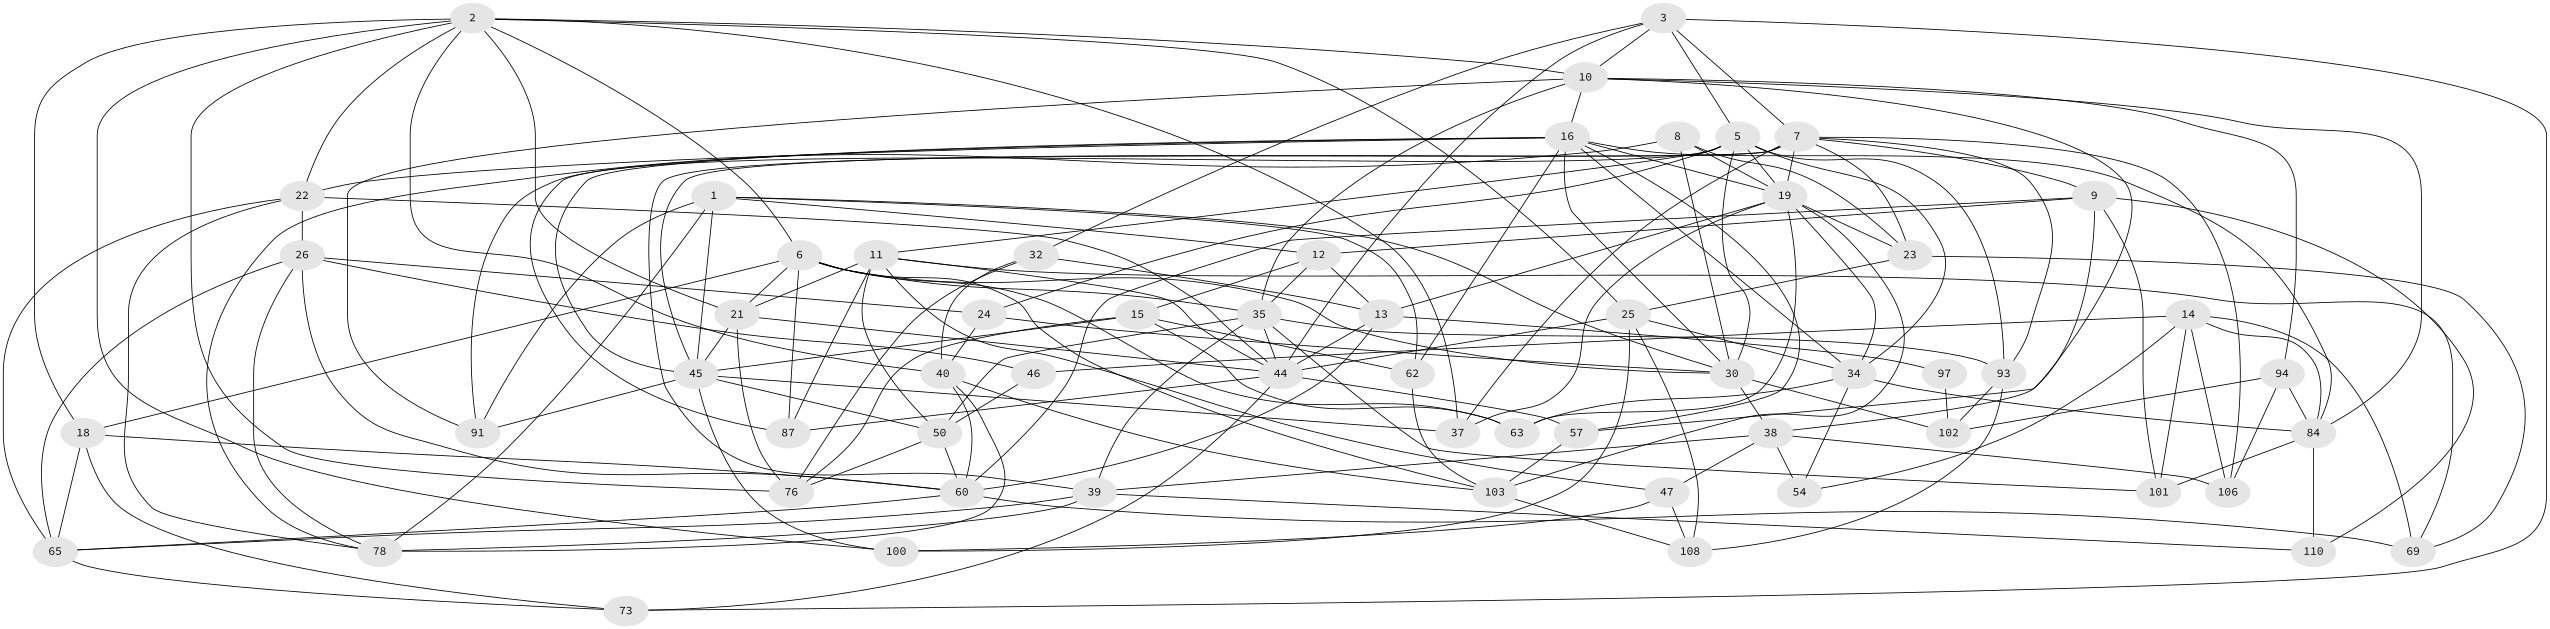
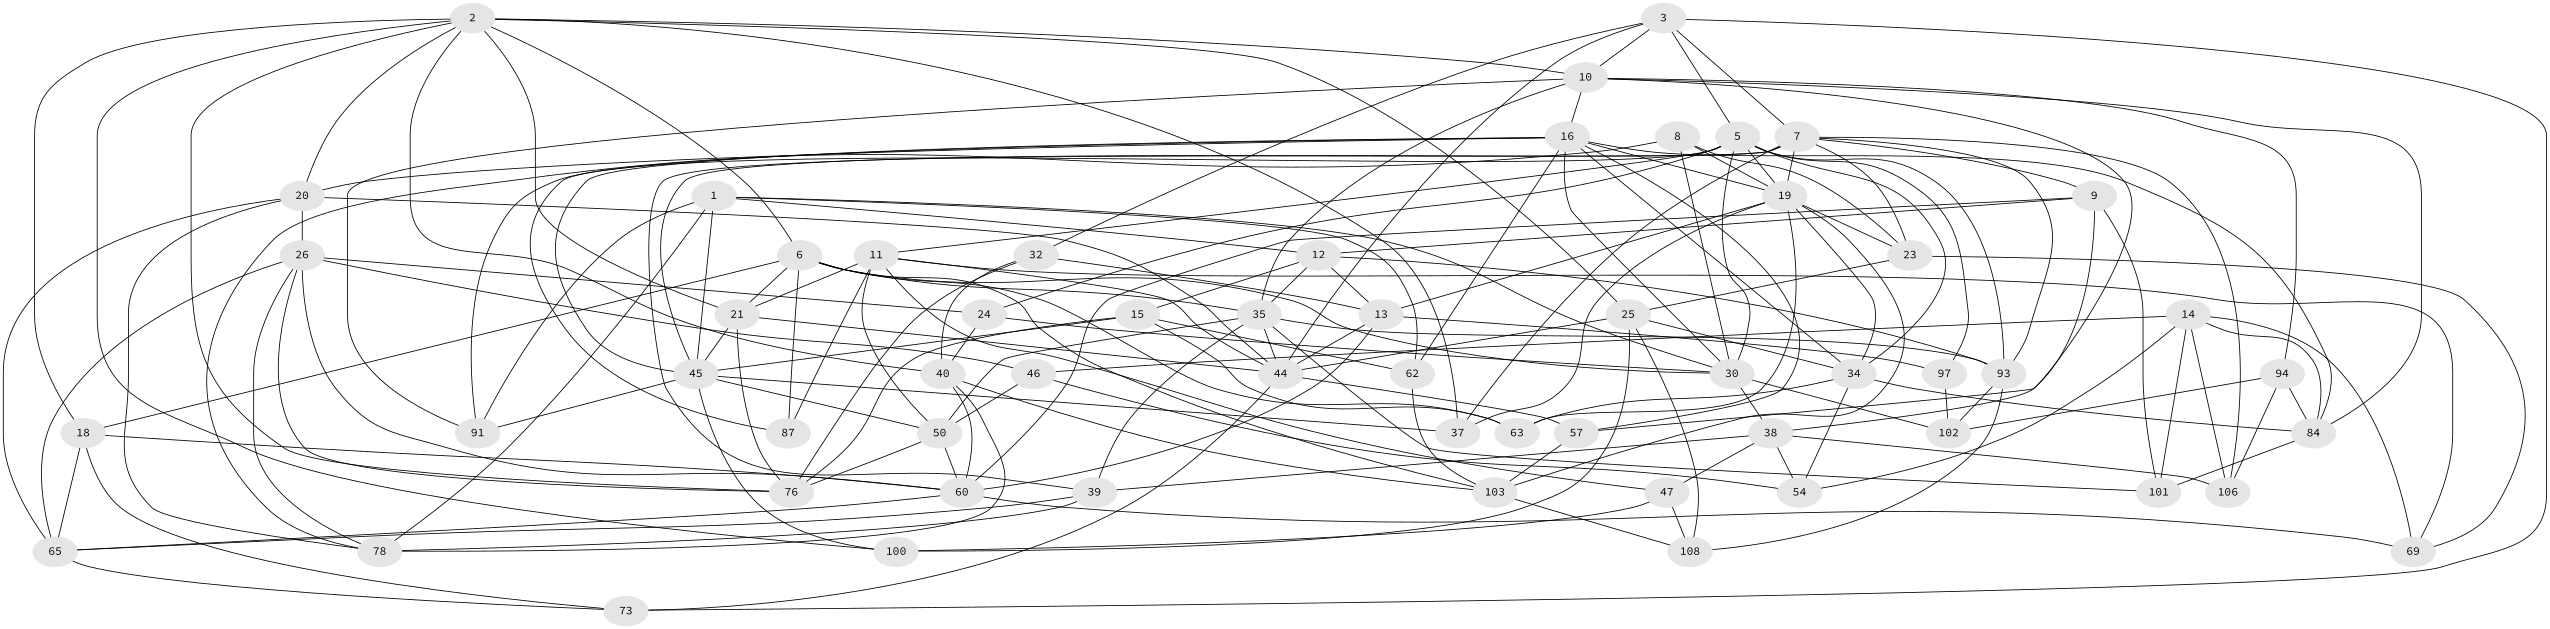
none -> (1925, 195)
(302, 196) -> (302, 196)
none -> (1667, 290)
(1012, 406) -> none
none -> (292, 429)
none -> (1376, 452)
(2314, 552) -> none
